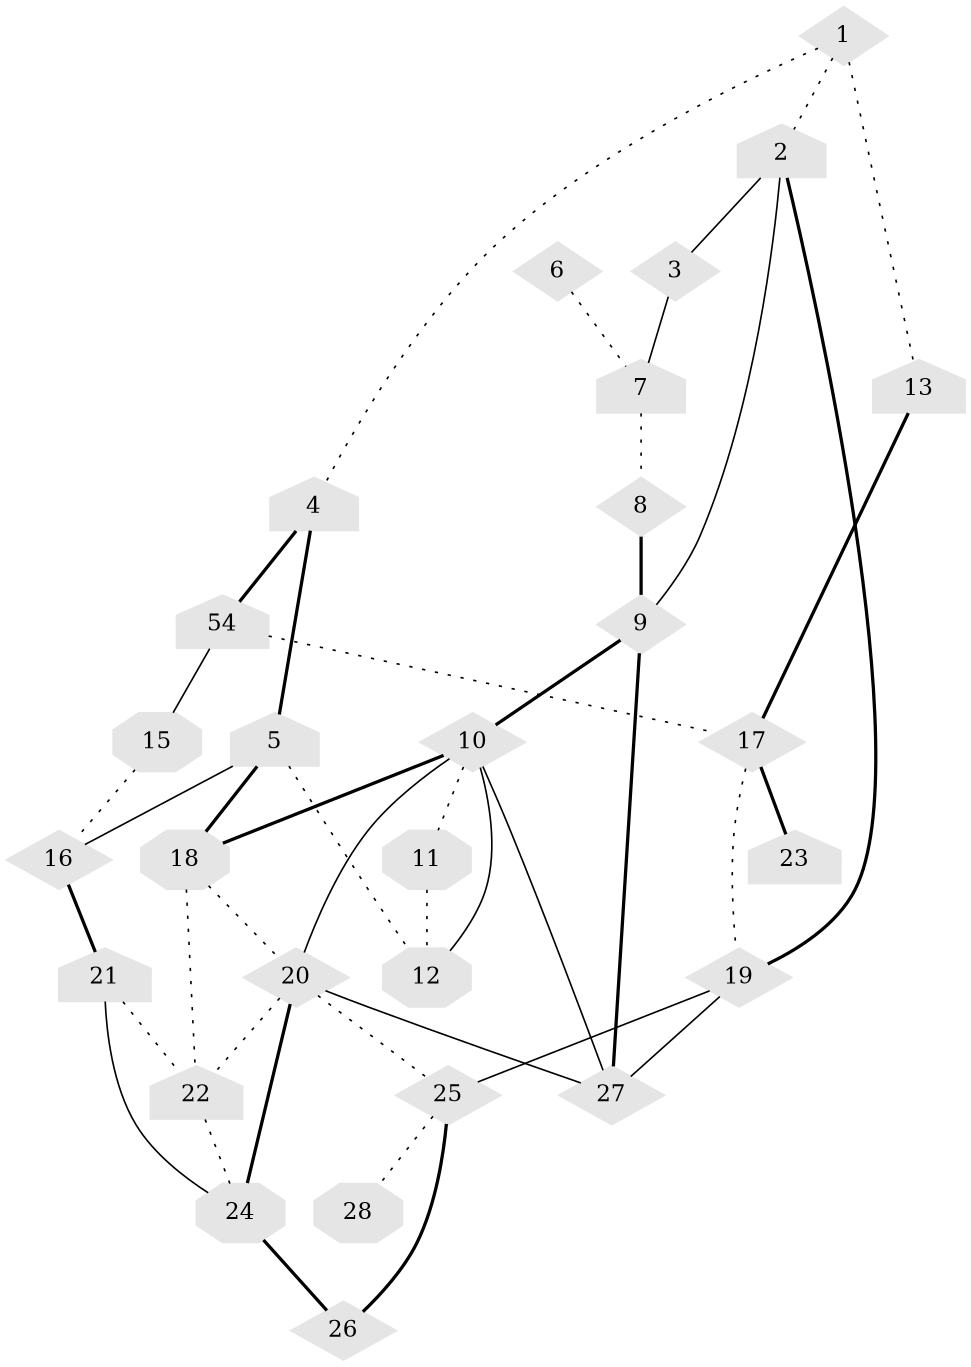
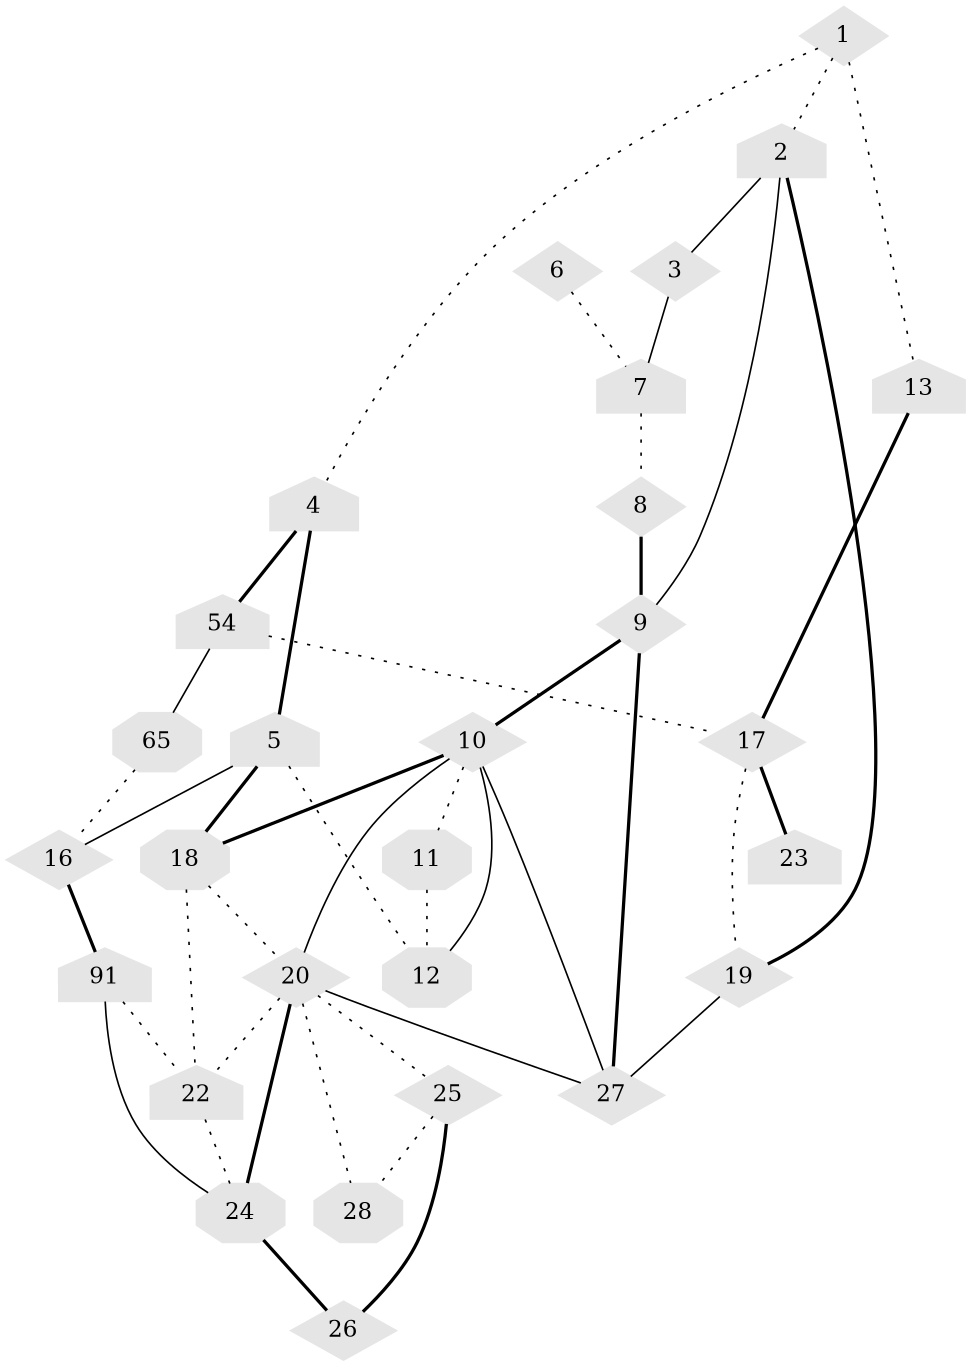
(157, 742) -> (157, 742)
(105, 978) -> (105, 978)
(605, 1032) -> none
none -> (327, 1093)
